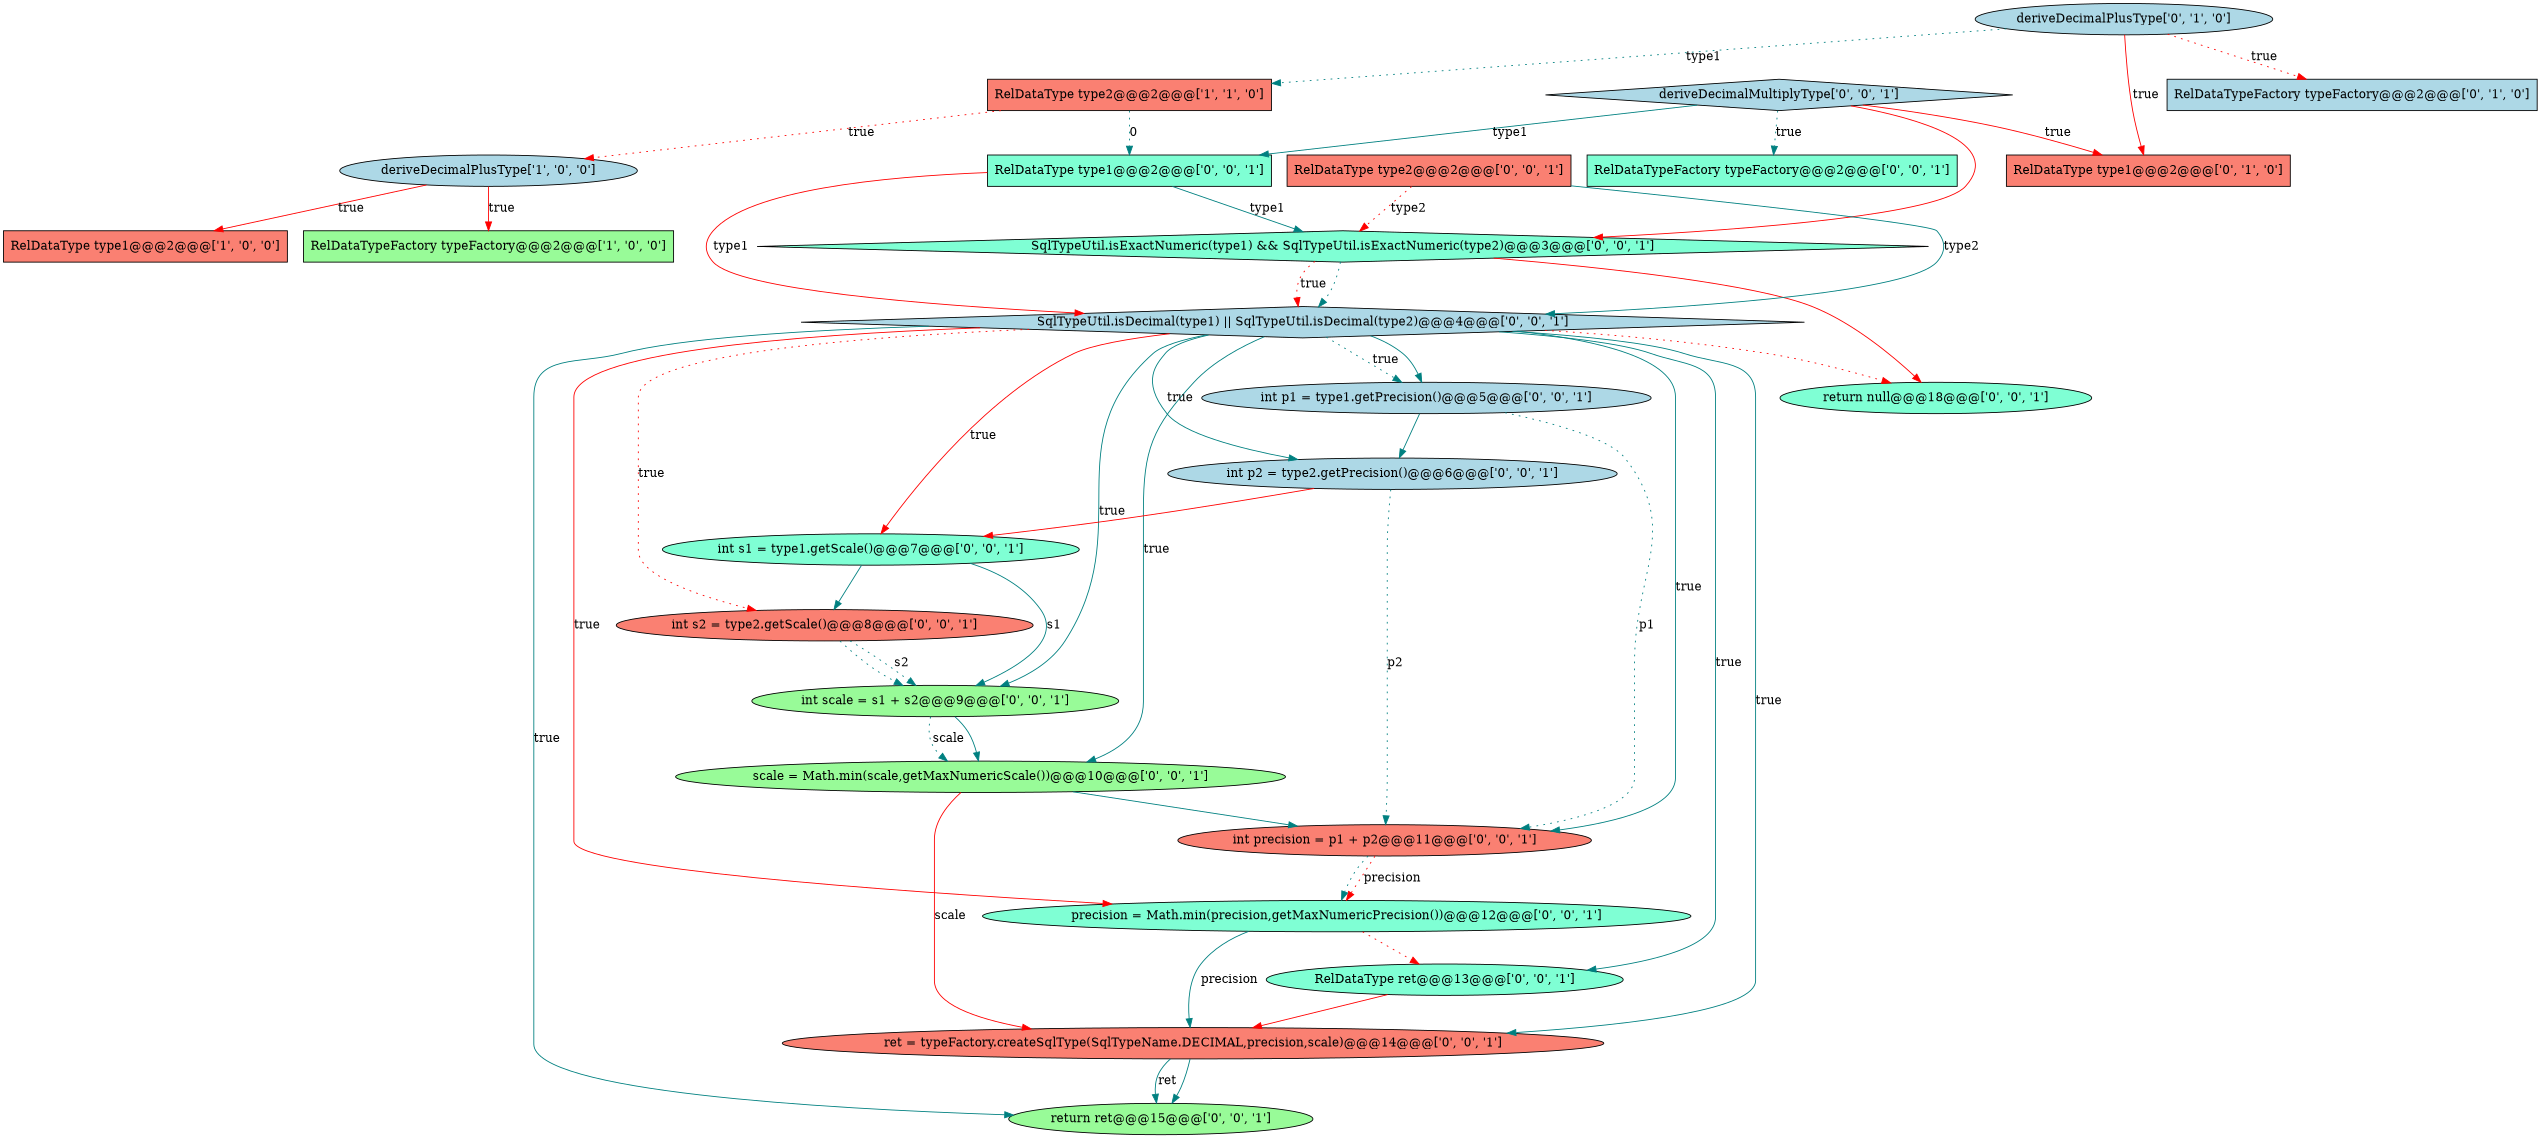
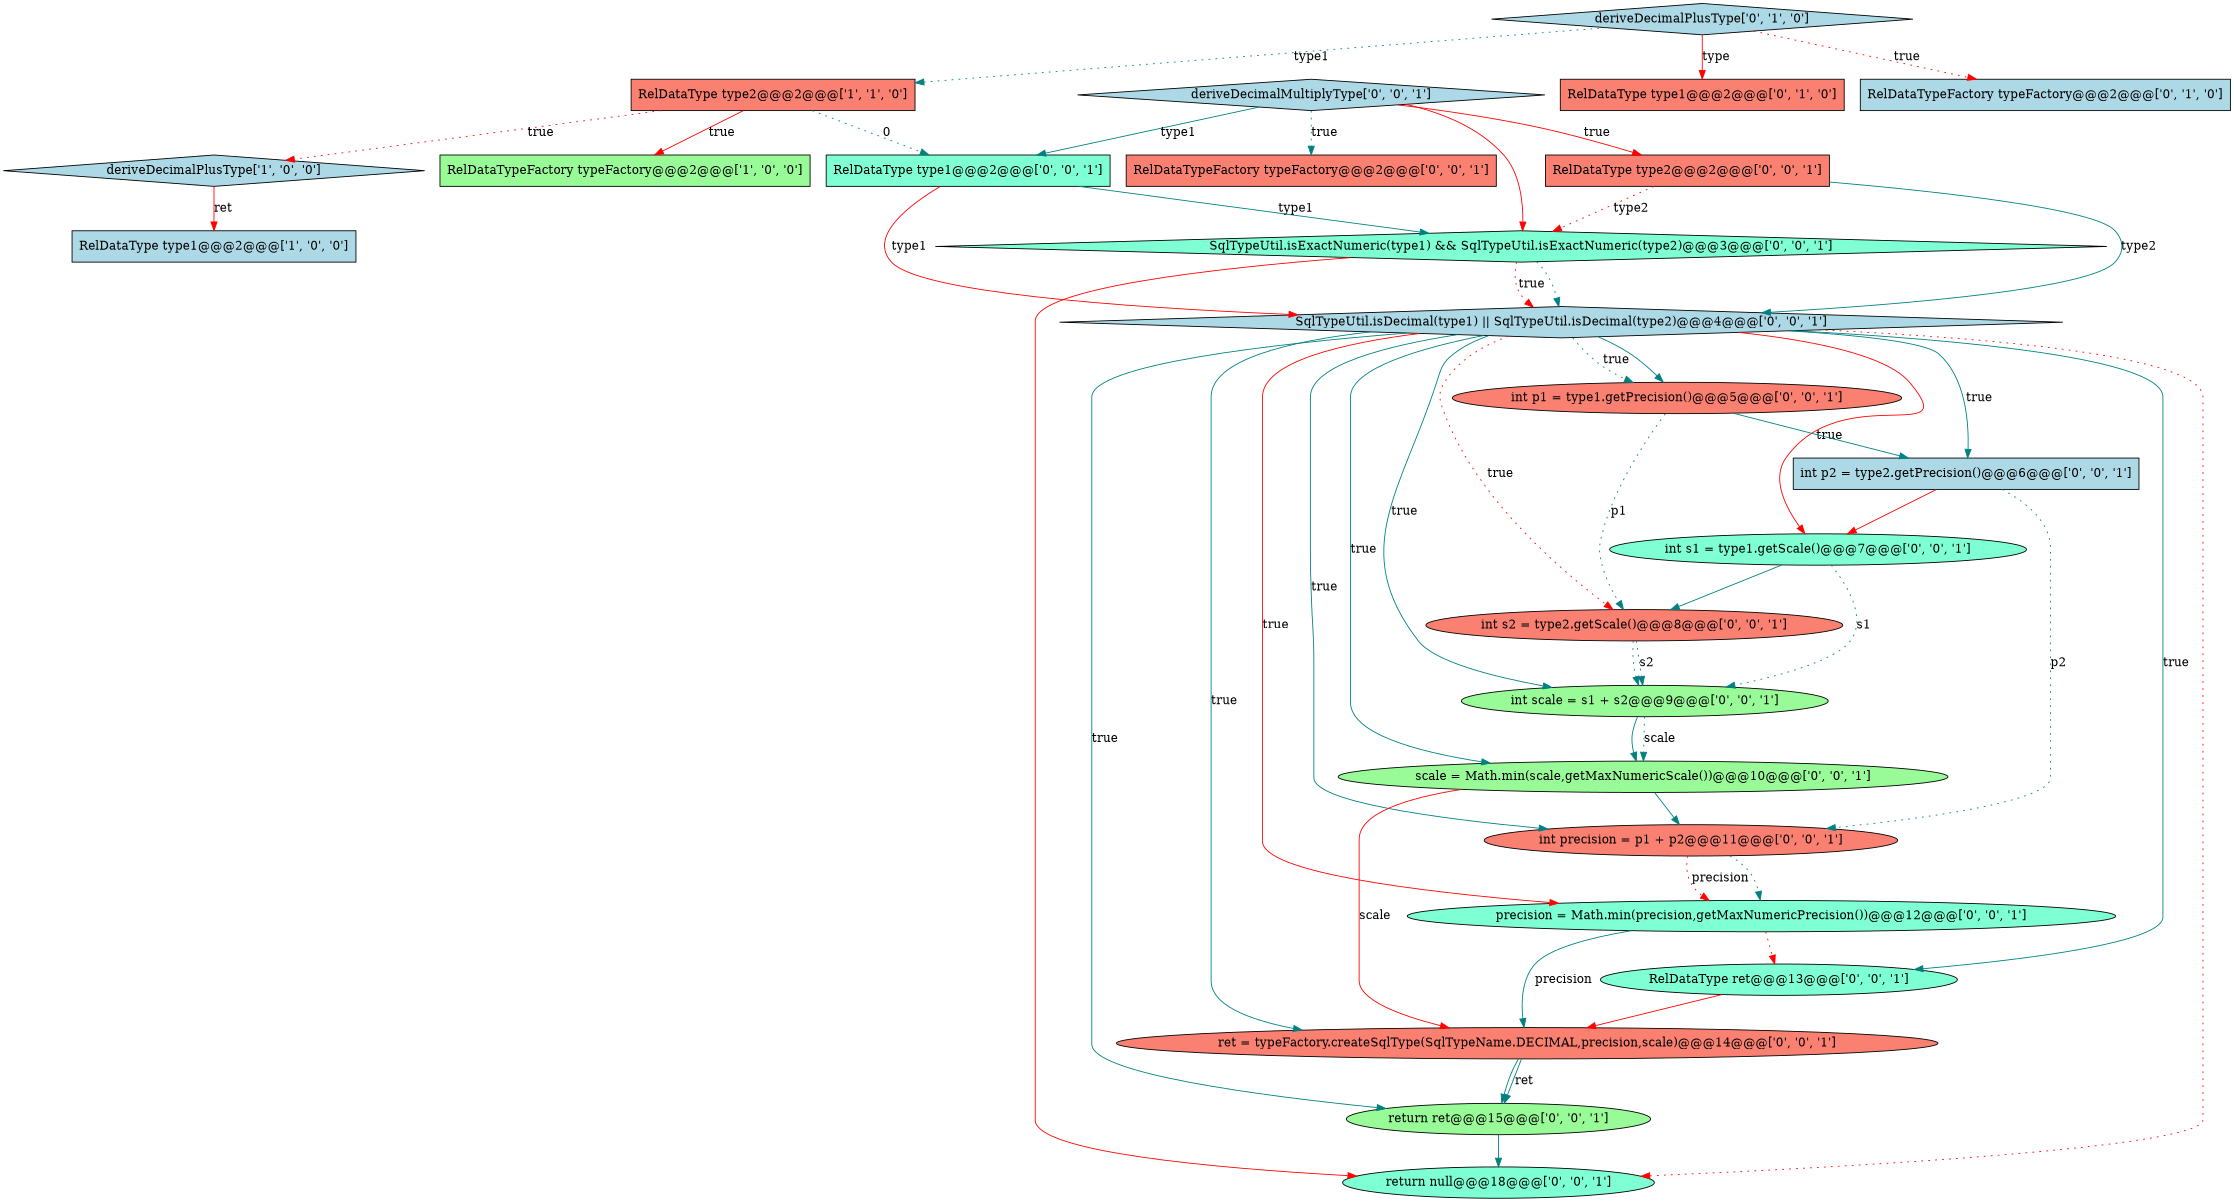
(2124, 19) -> (1702, 19)
(2146, 95) -> (1716, 57)
(1979, 123) -> (1516, 123)
(489, 171) -> (214, 171)
(1772, 171) -> (1311, 171)
(489, 204) -> (703, 131)
(351, 209) -> (224, 209)
(145, 246) -> (214, 246)
(1426, 398) -> (1677, 398)
(1392, 474) -> (1966, 474)
(1640, 611) -> (1613, 504)
(1045, 618) -> (1834, 654)
none -> (1498, 1147)
